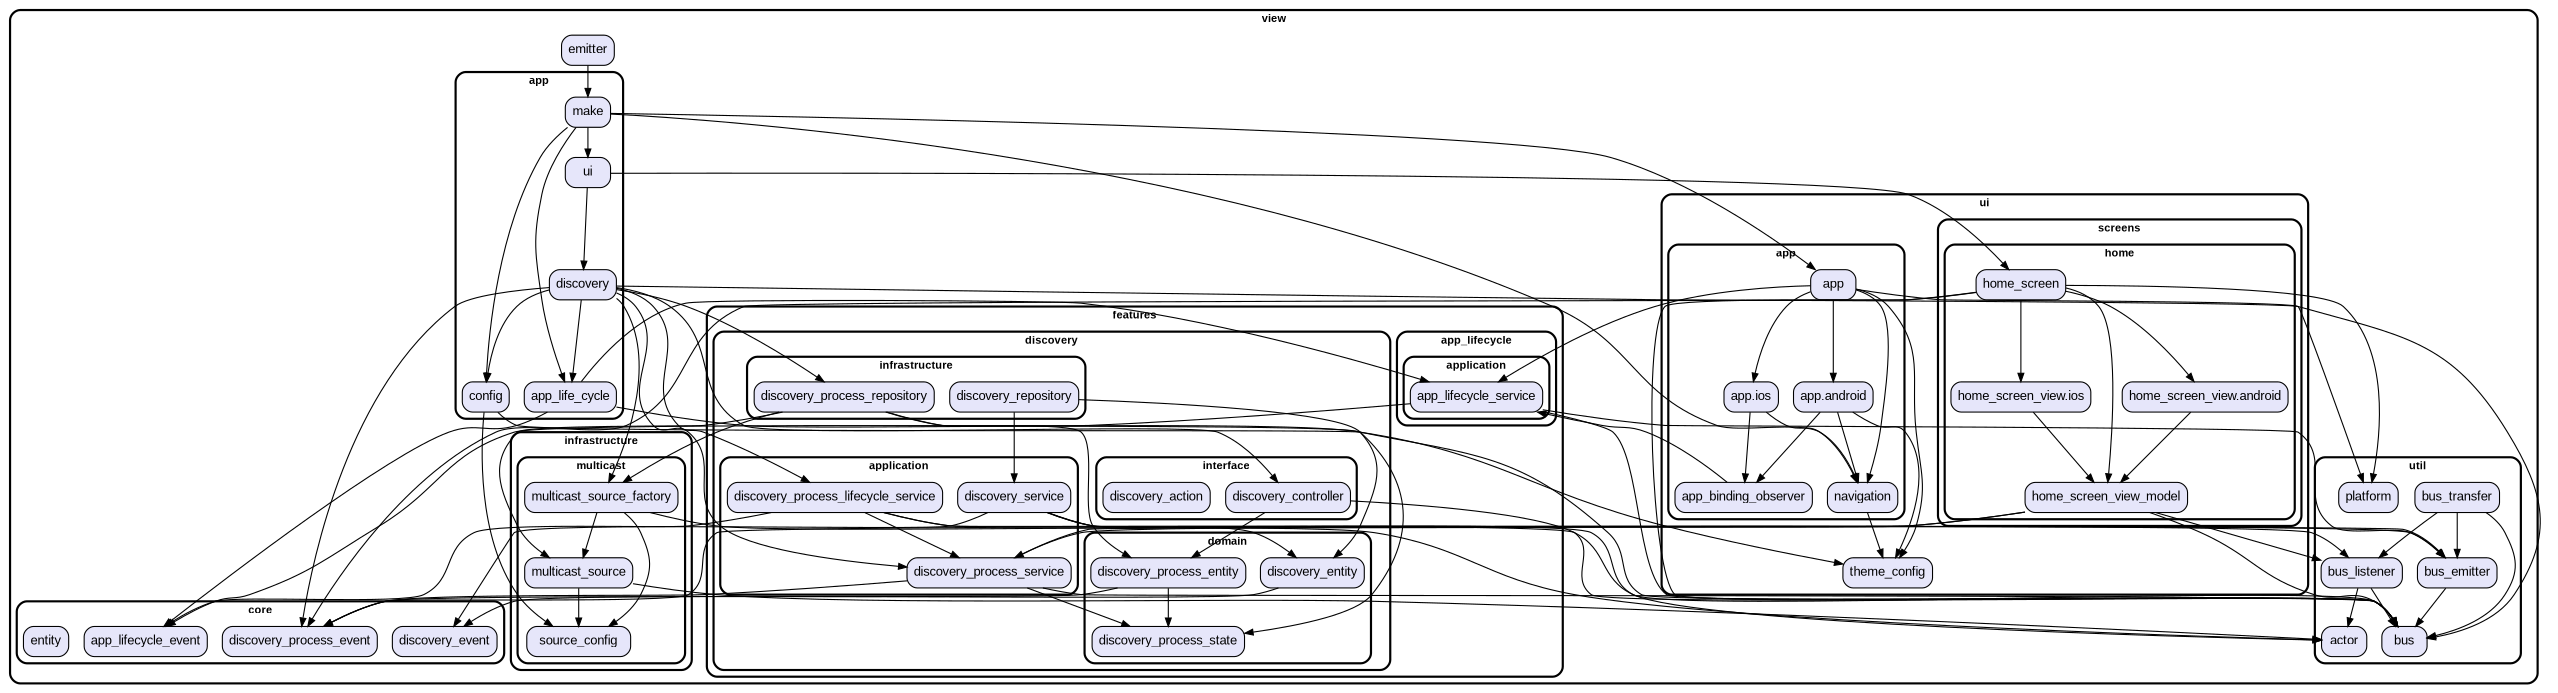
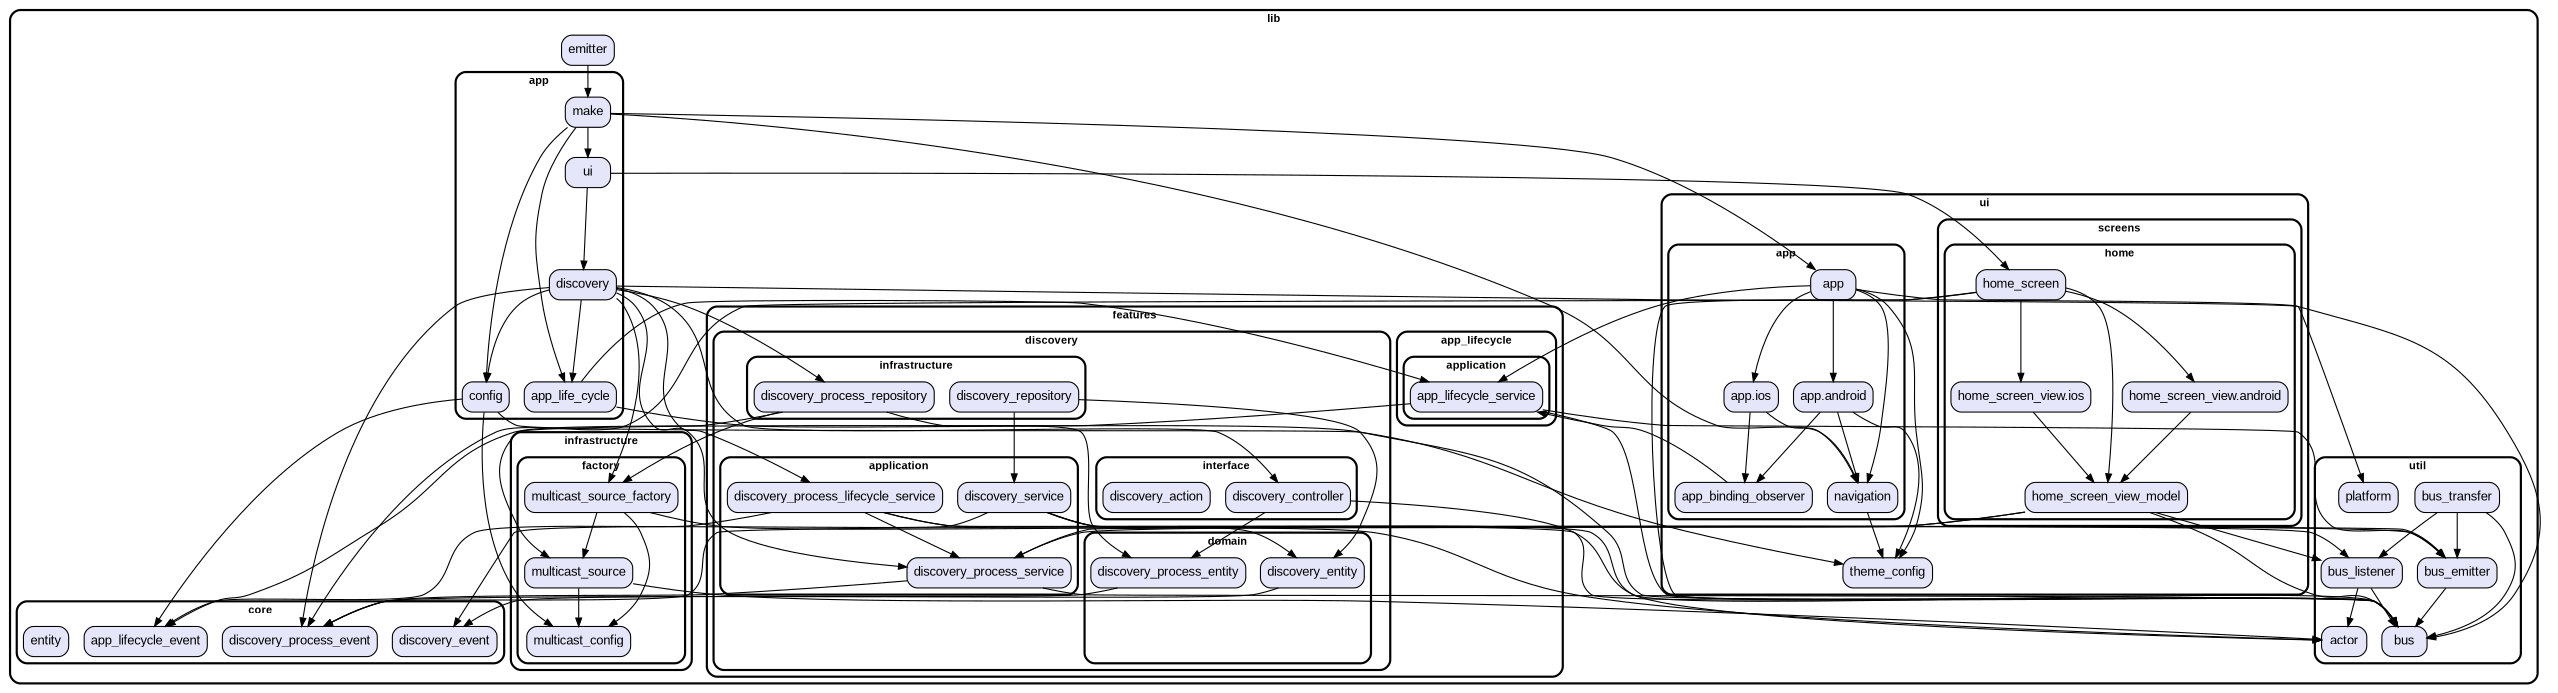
(1274, 19) -> (1274, 19)
(2282, 293) -> none
(601, 466) -> (601, 466)
(348, 491) -> (285, 471)
(579, 642) -> (579, 642)
(1168, 642) -> none
